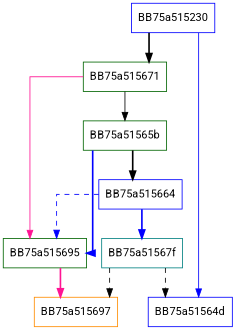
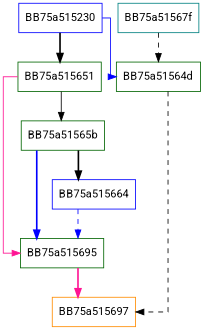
(125, 77) -> (60, 77)
(142, 220) -> none
(110, 278) -> (168, 214)
(190, 312) -> (158, 77)
